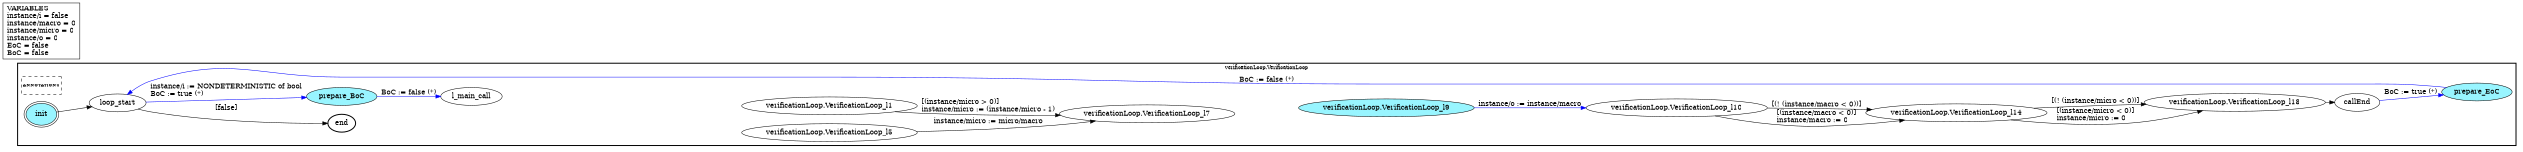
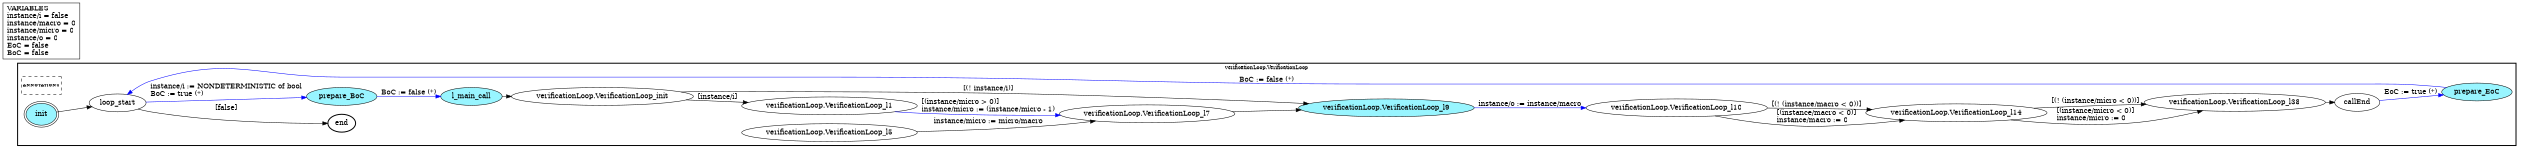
(2411, 92) -> (2411, 92)
(471, 96) -> (471, 96)
none -> (602, 96)
(2235, 102) -> (2235, 102)
none -> (1264, 111)
(975, 115) -> (975, 115)
